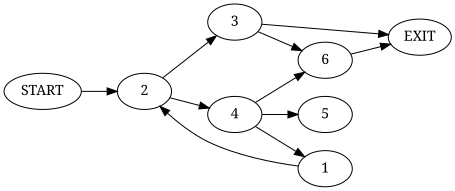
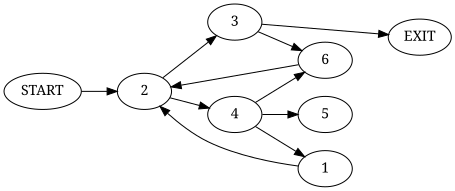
(366, 50) -> (240, 75)
